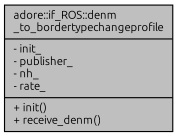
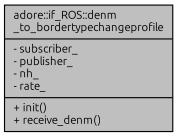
(28, 49) -> (46, 49)
